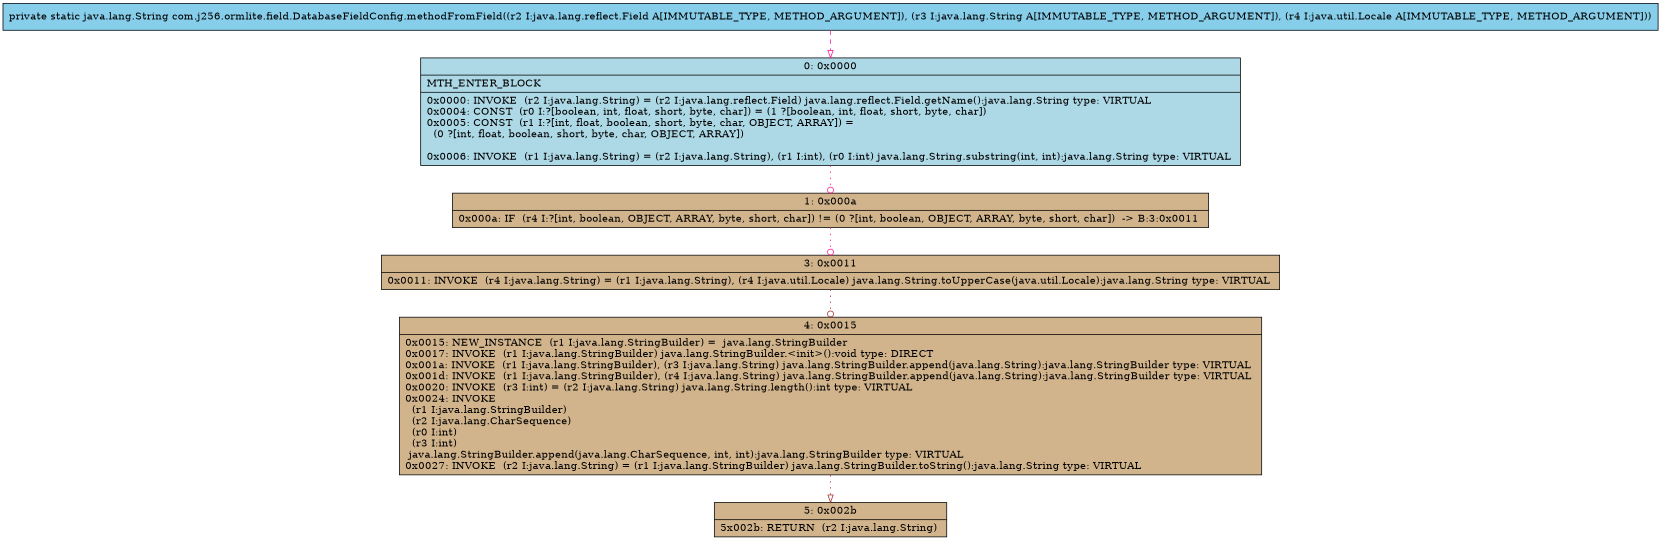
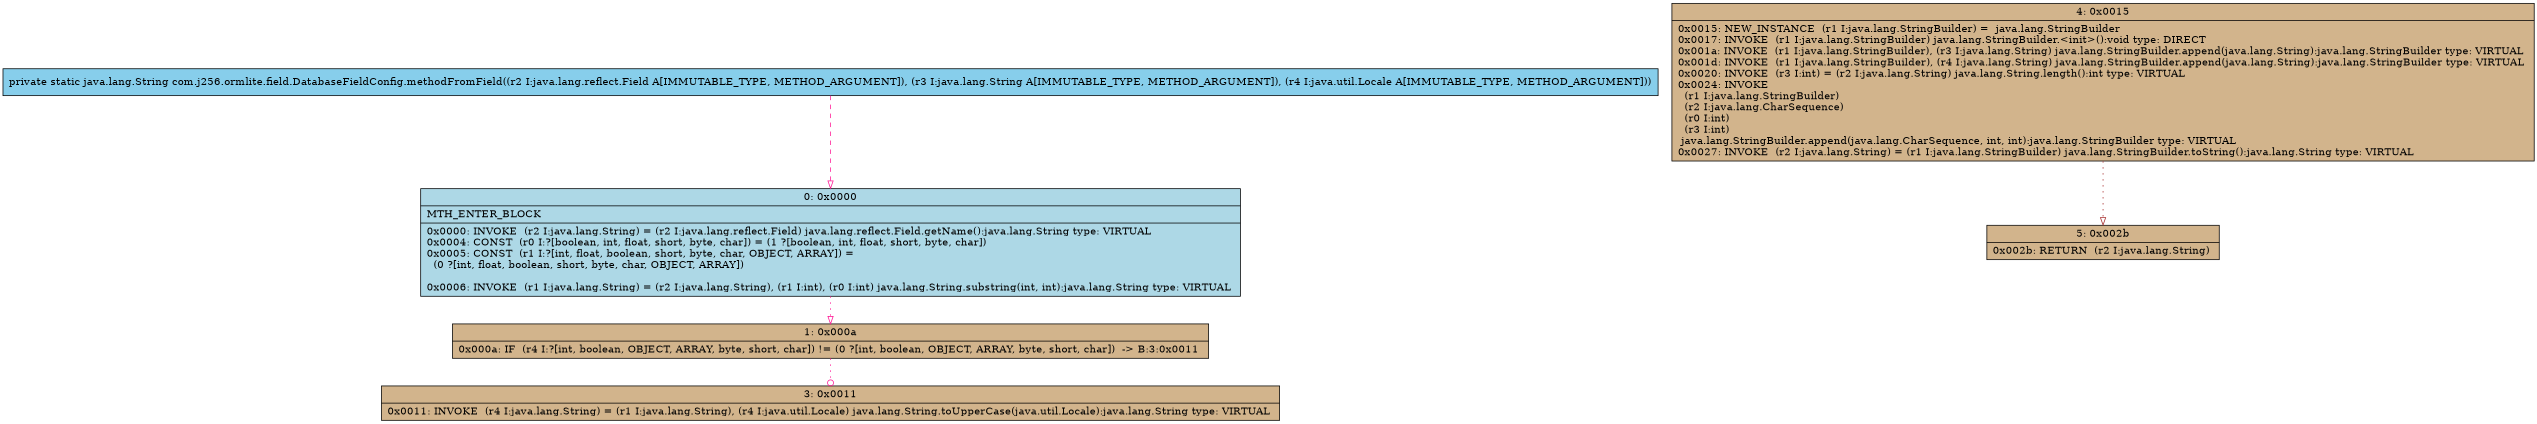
(831, 176) -> (831, 306)
(831, 300) -> none
(831, 528) -> (2103, 251)
